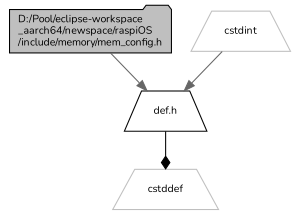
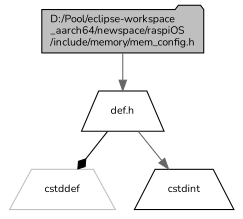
(241, 31) -> (184, 189)
(207, 67) -> (150, 146)
